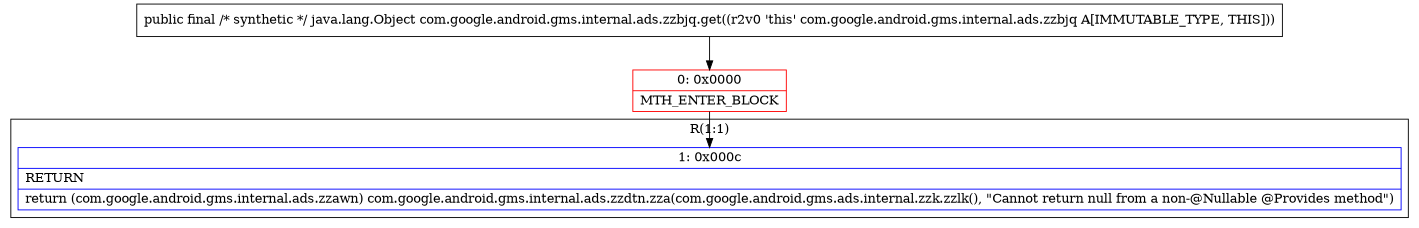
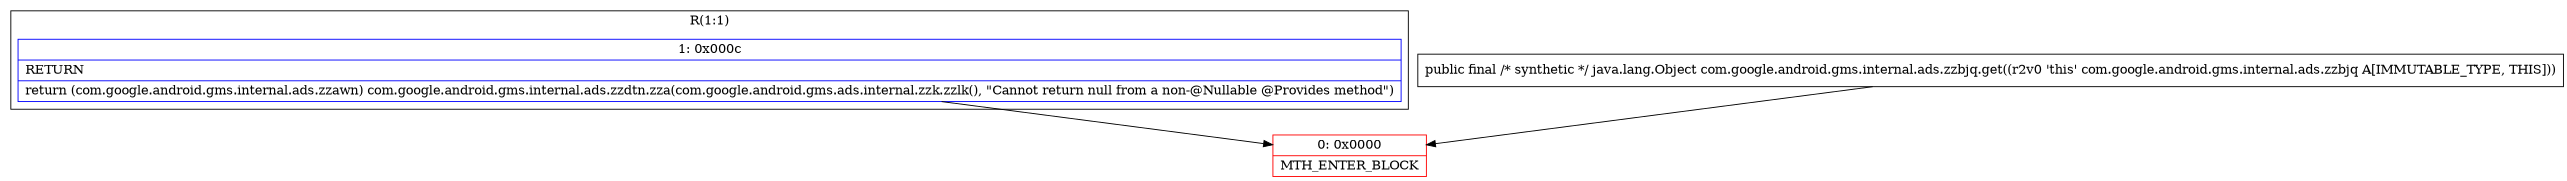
(710, 125) -> (1103, 123)
